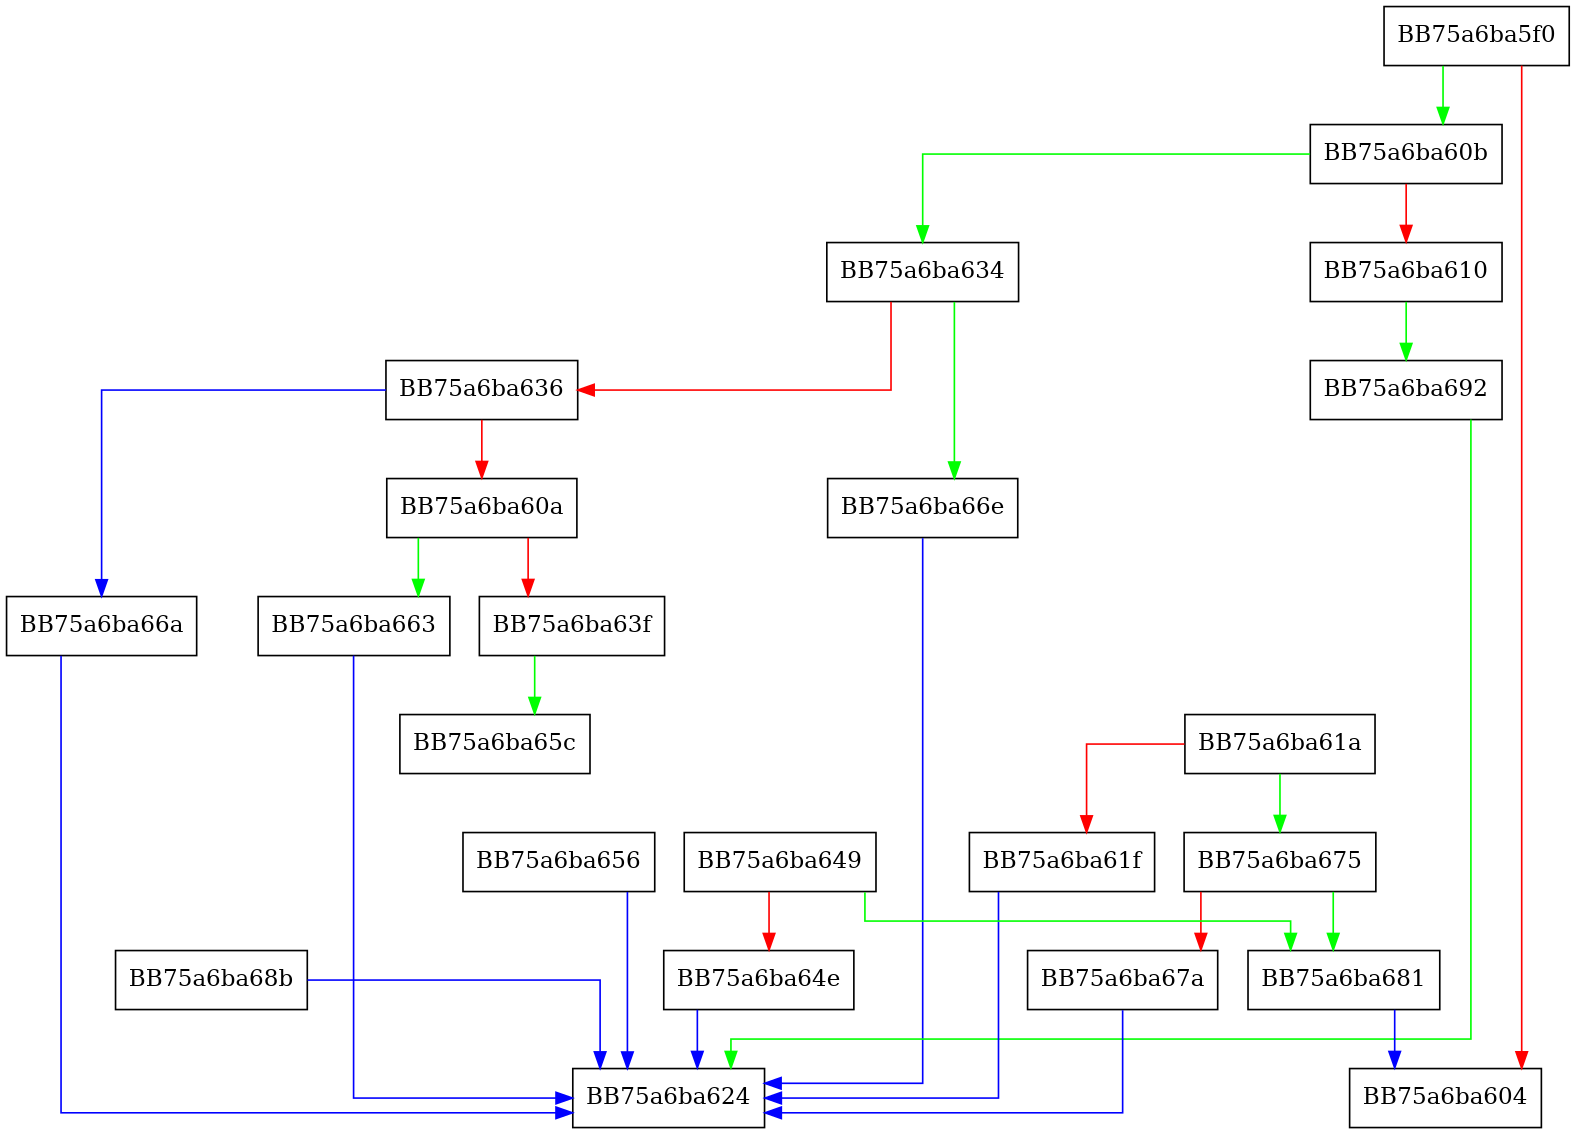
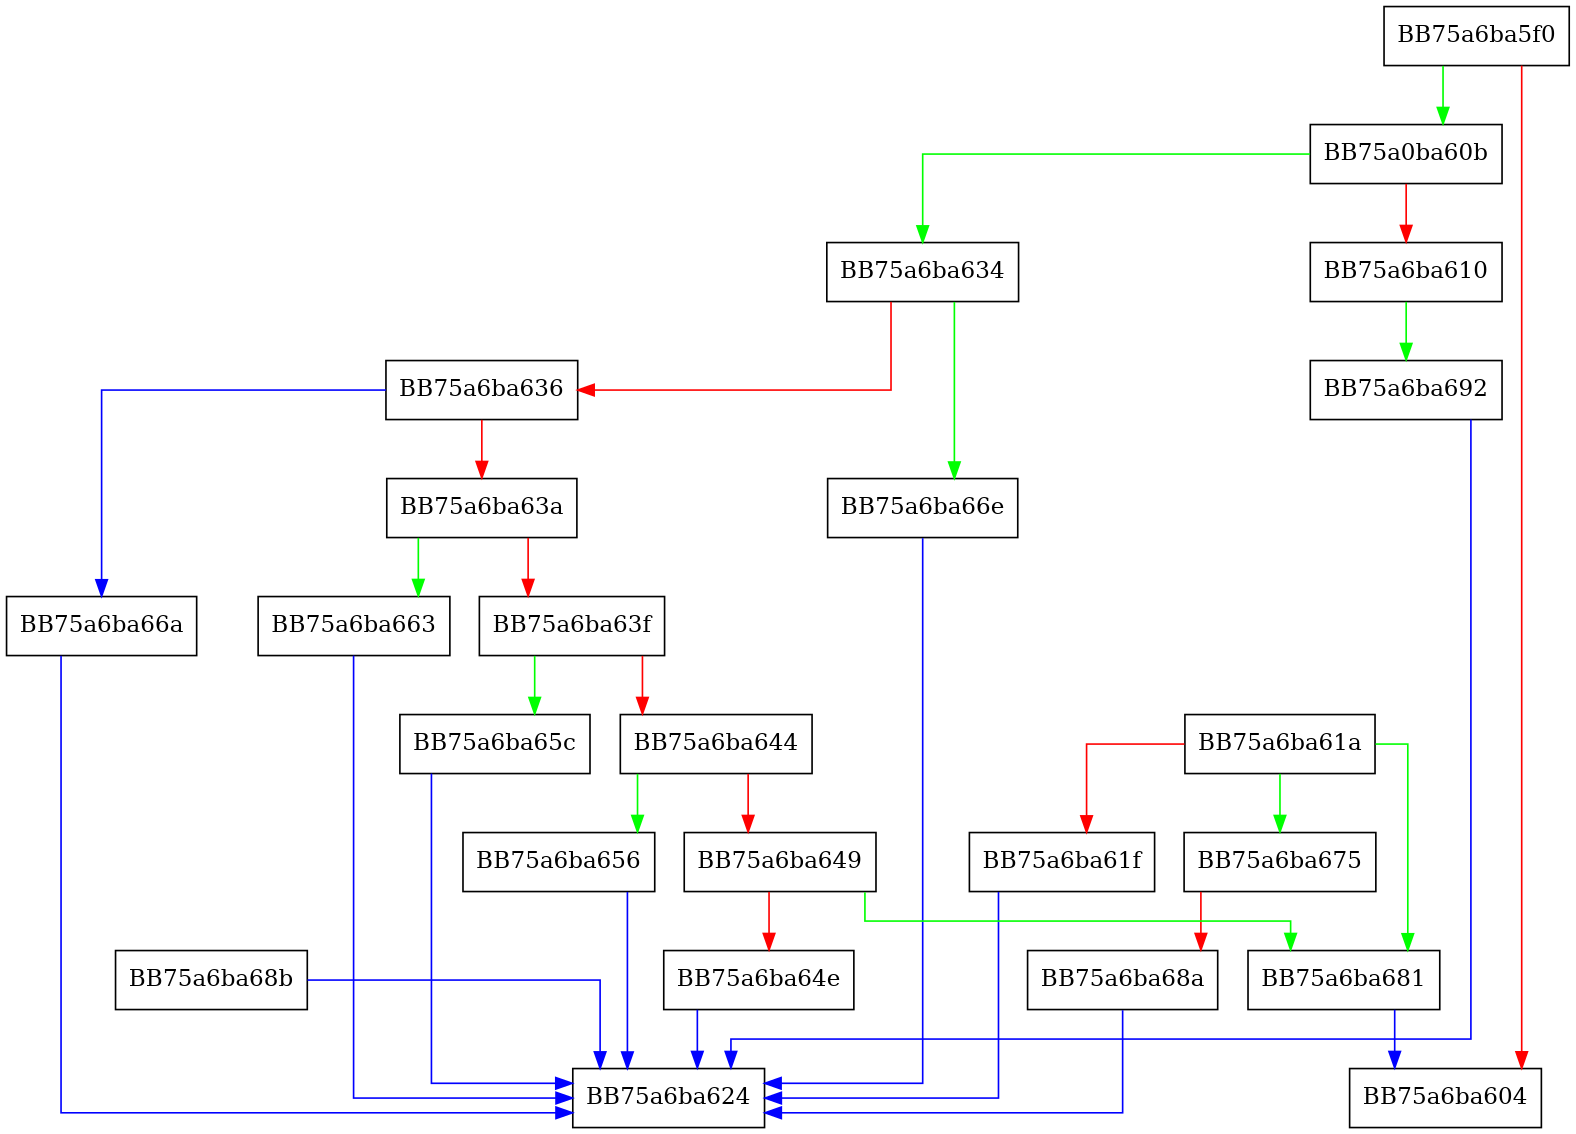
(1406, 154) -> (1406, 154)
(482, 508) -> (482, 508)
none -> (716, 744)
(1333, 913) -> (1408, 823)
(1123, 980) -> (1123, 980)
none -> (431, 991)
(1439, 1039) -> (1439, 1039)
